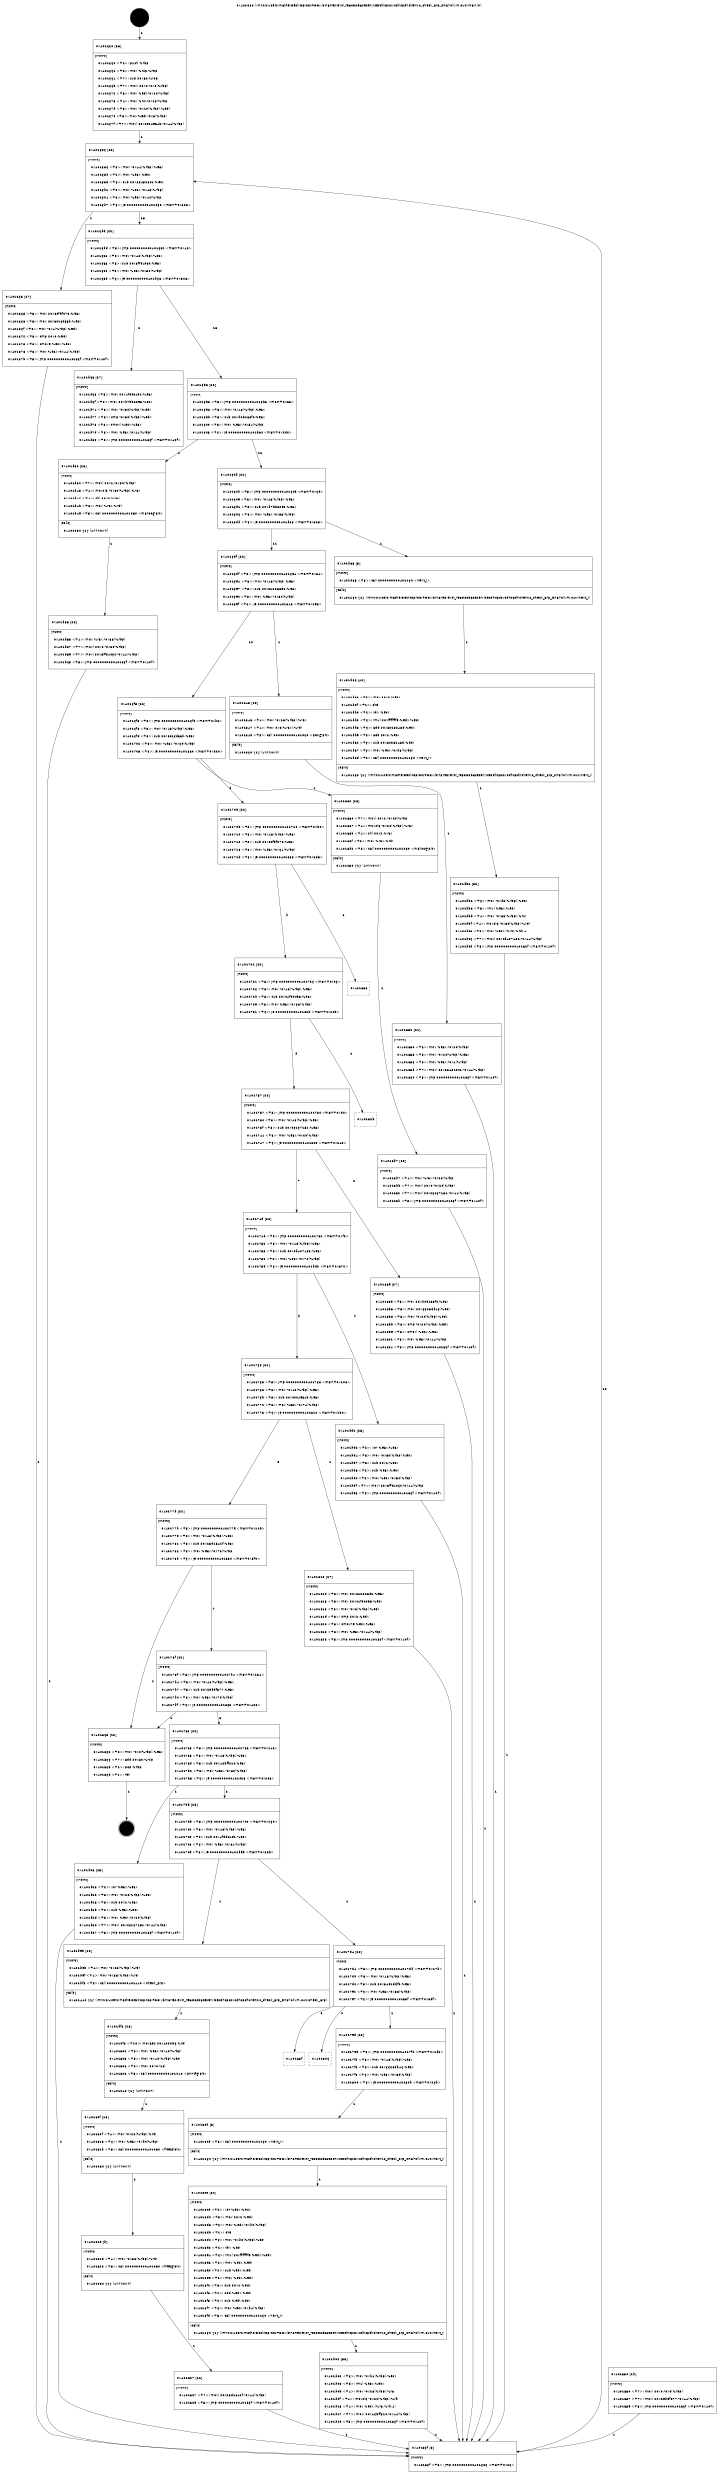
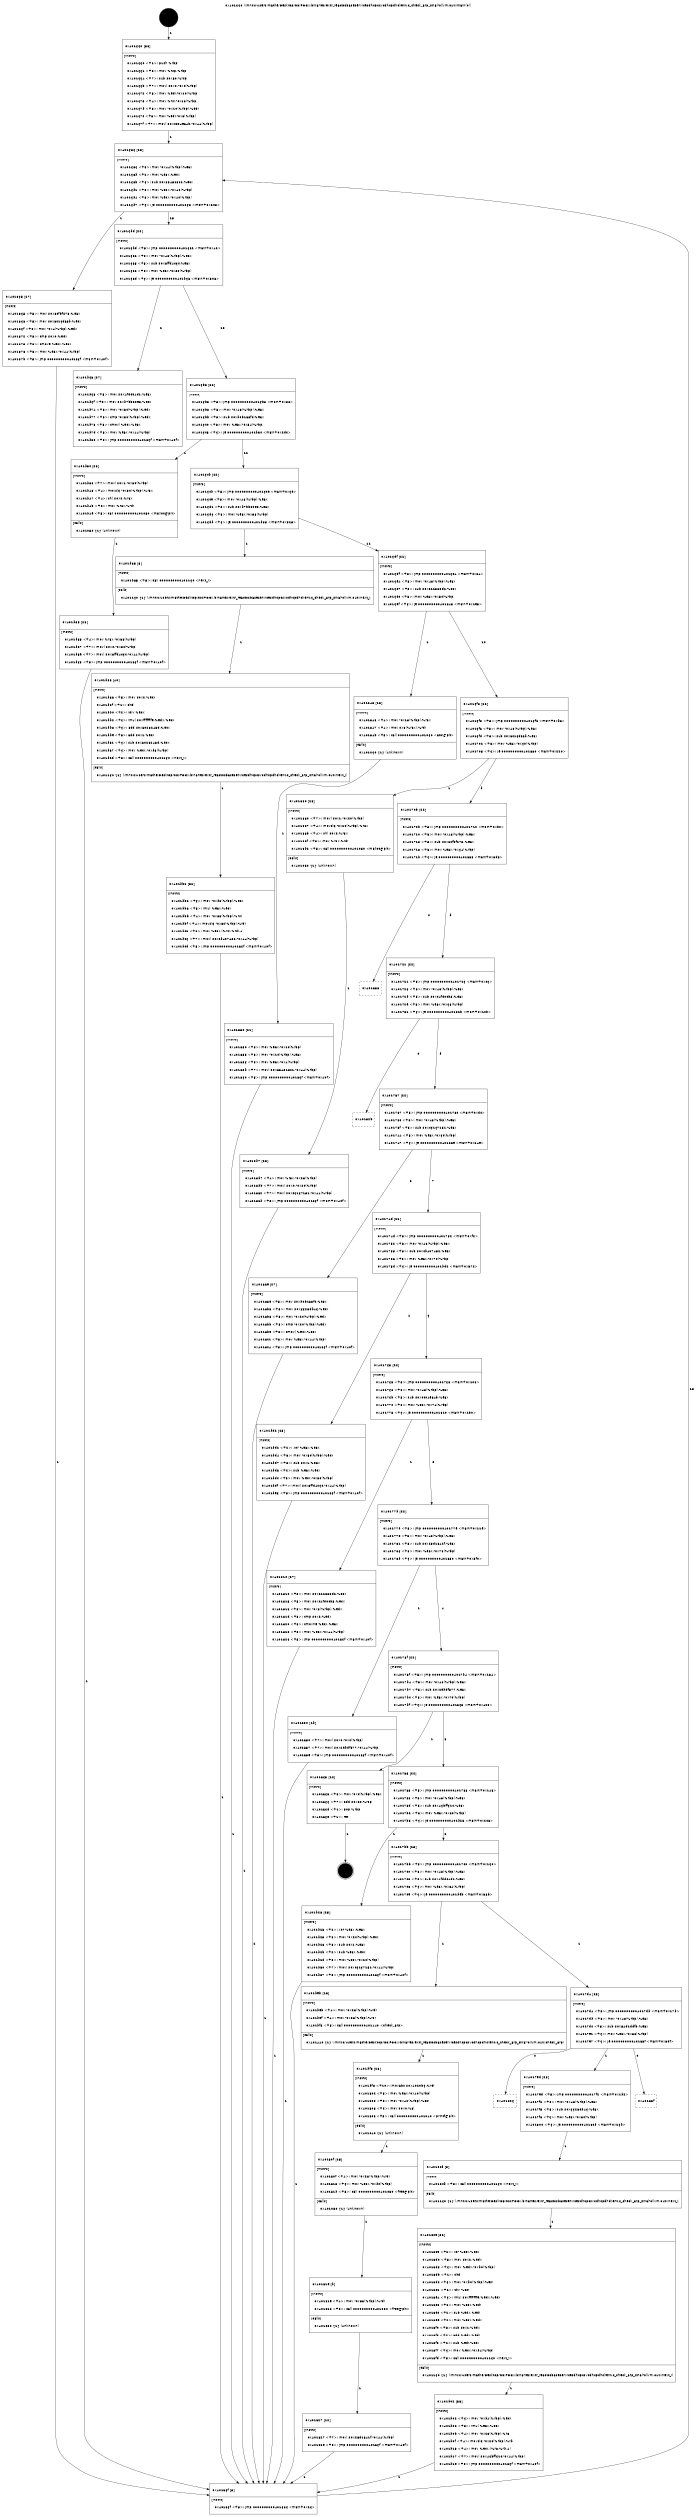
(154, 1643) -> (387, 1640)
